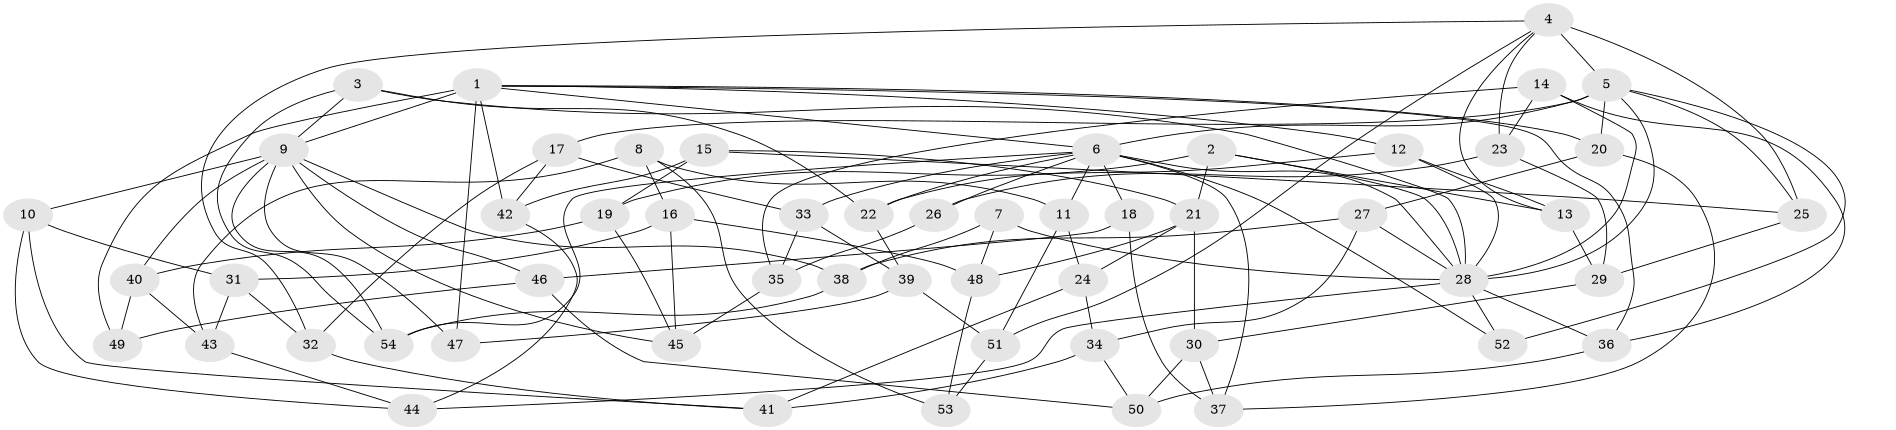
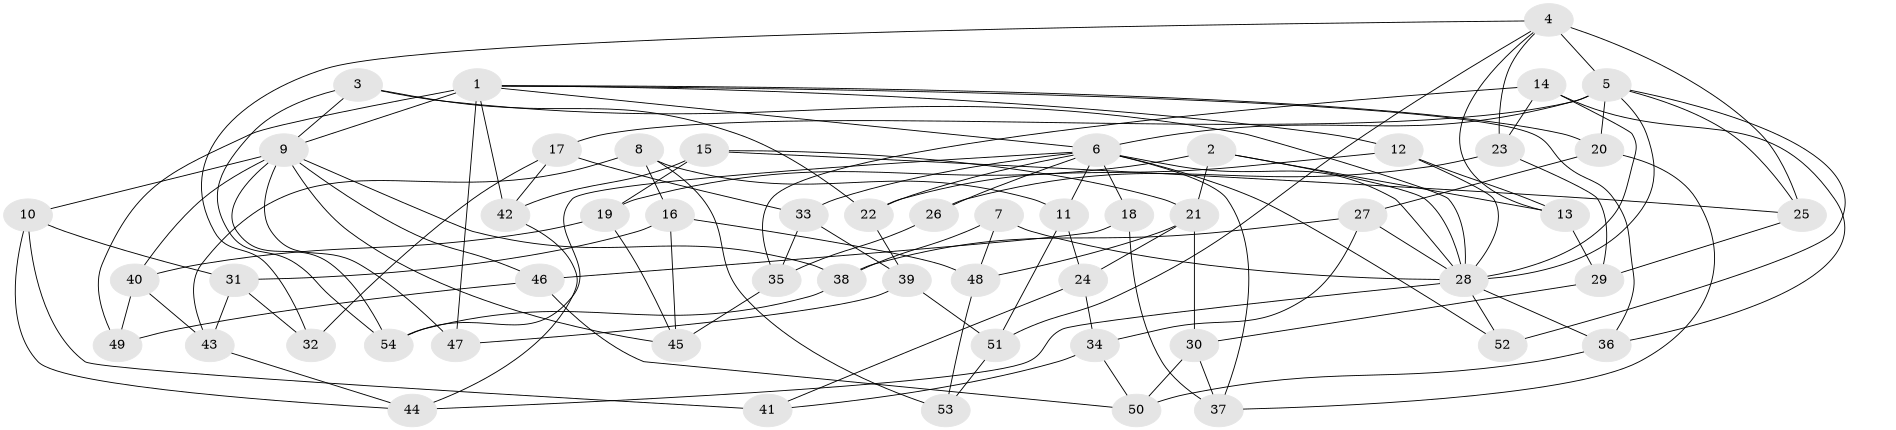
(526, 390) -> none
